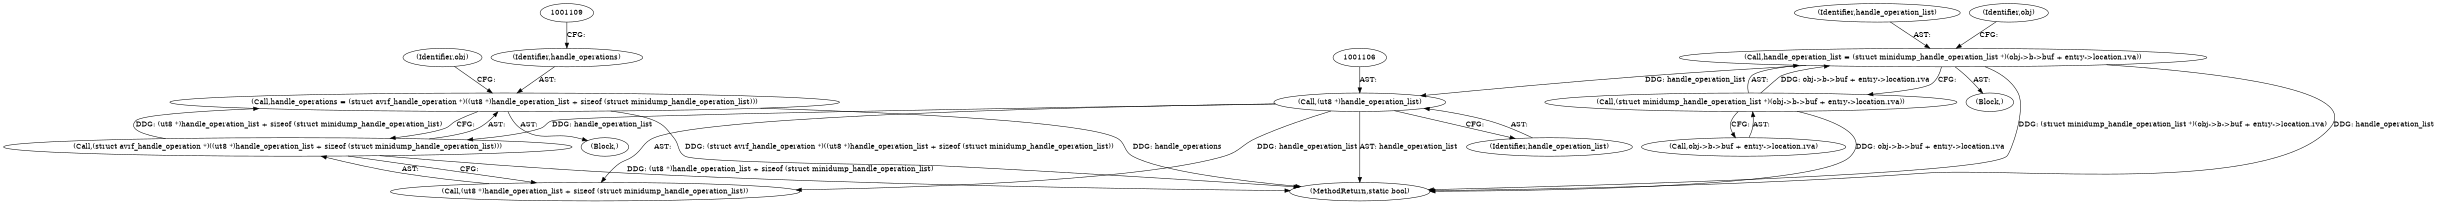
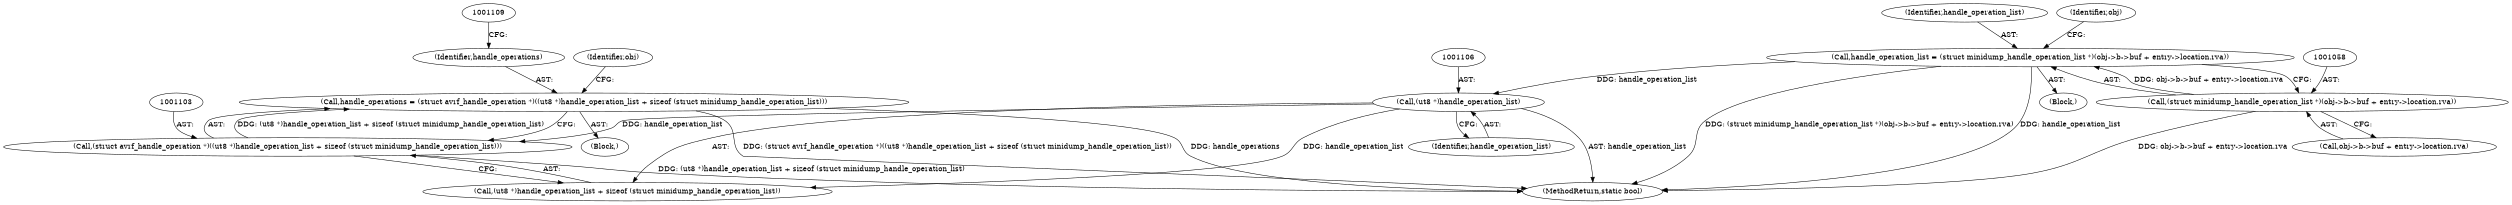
none -> (2330, 58)
none -> (176, 102)
